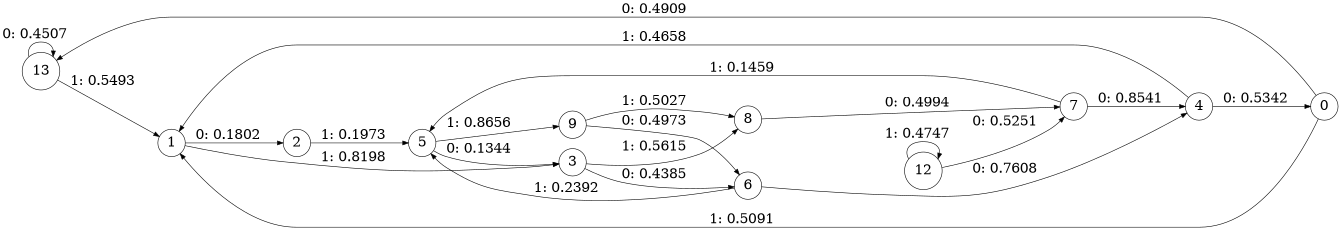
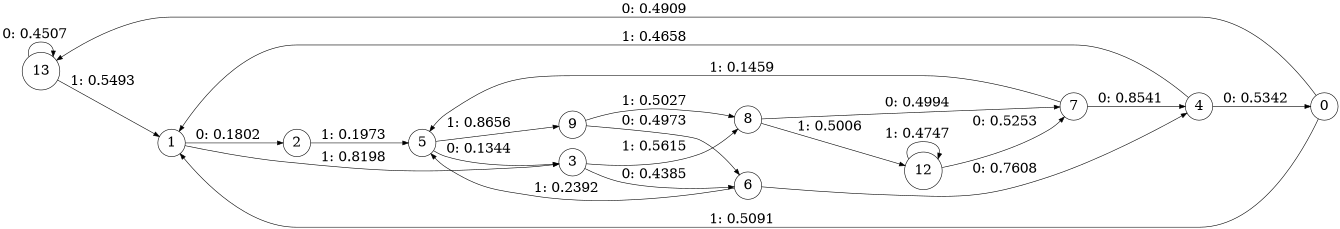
(1011, 122) -> (1011, 122)
none -> (830, 144)
